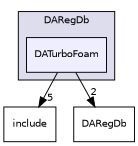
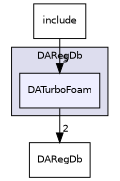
(50, 86) -> (60, 53)
